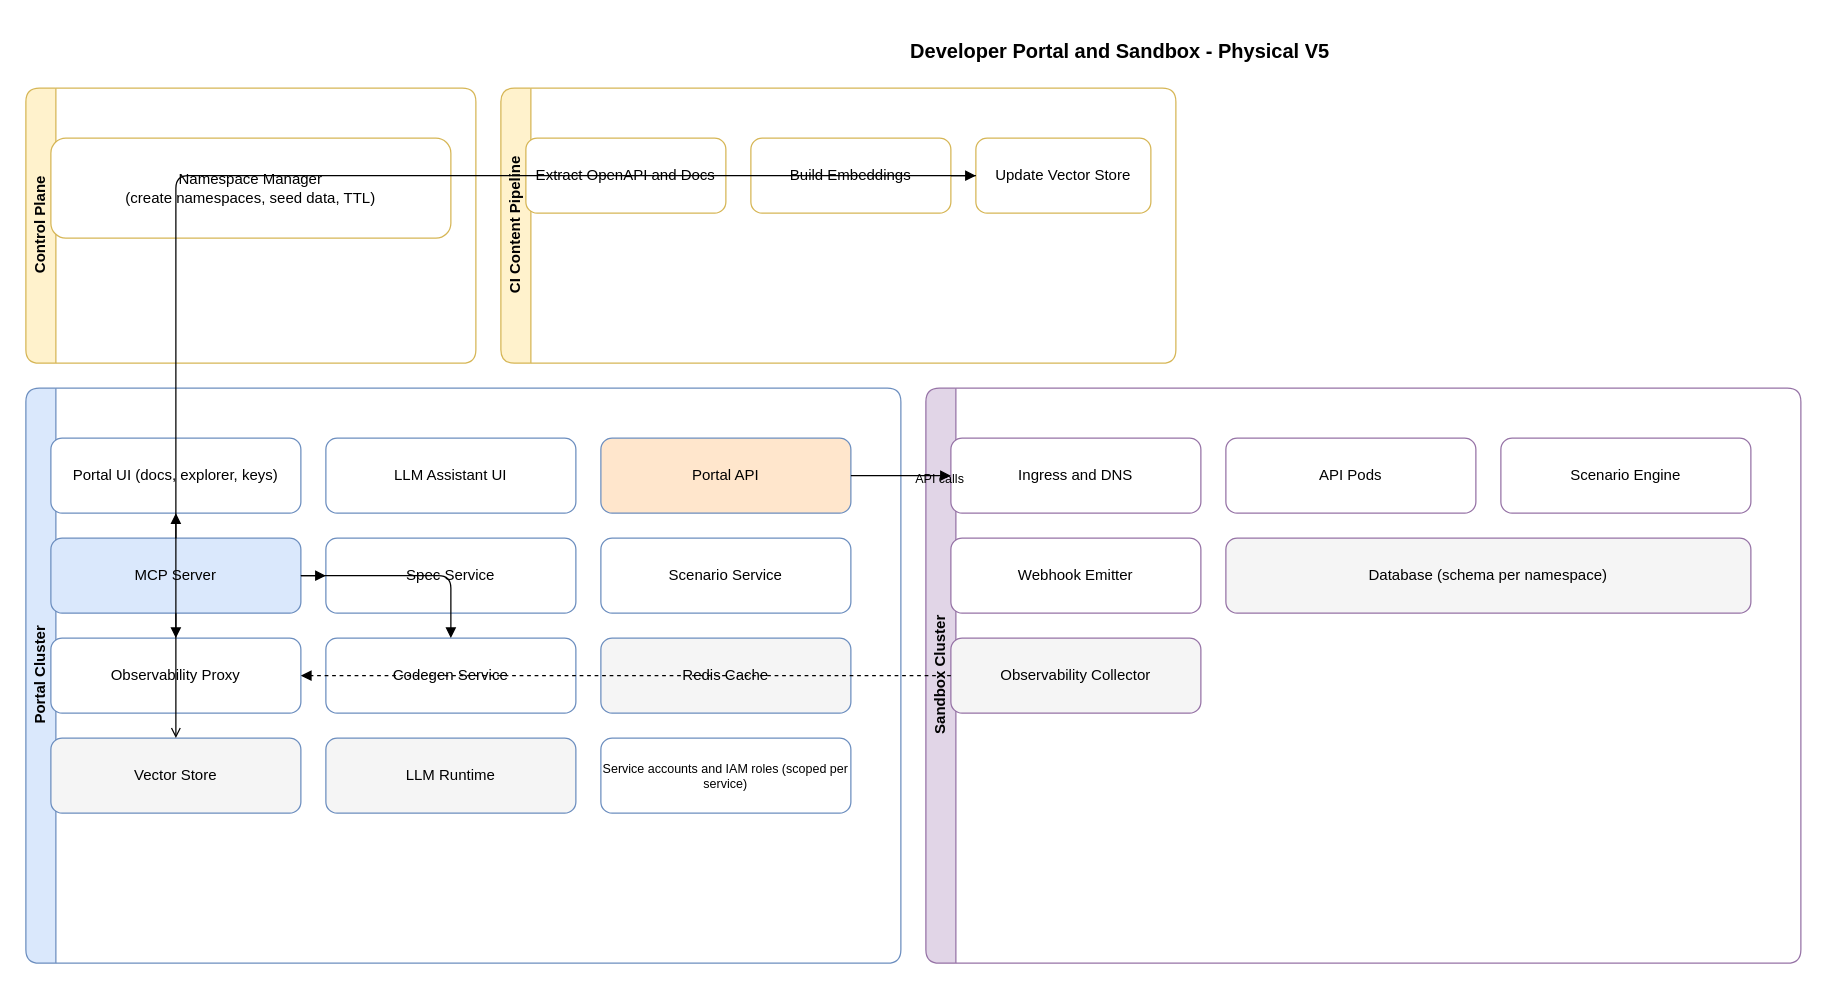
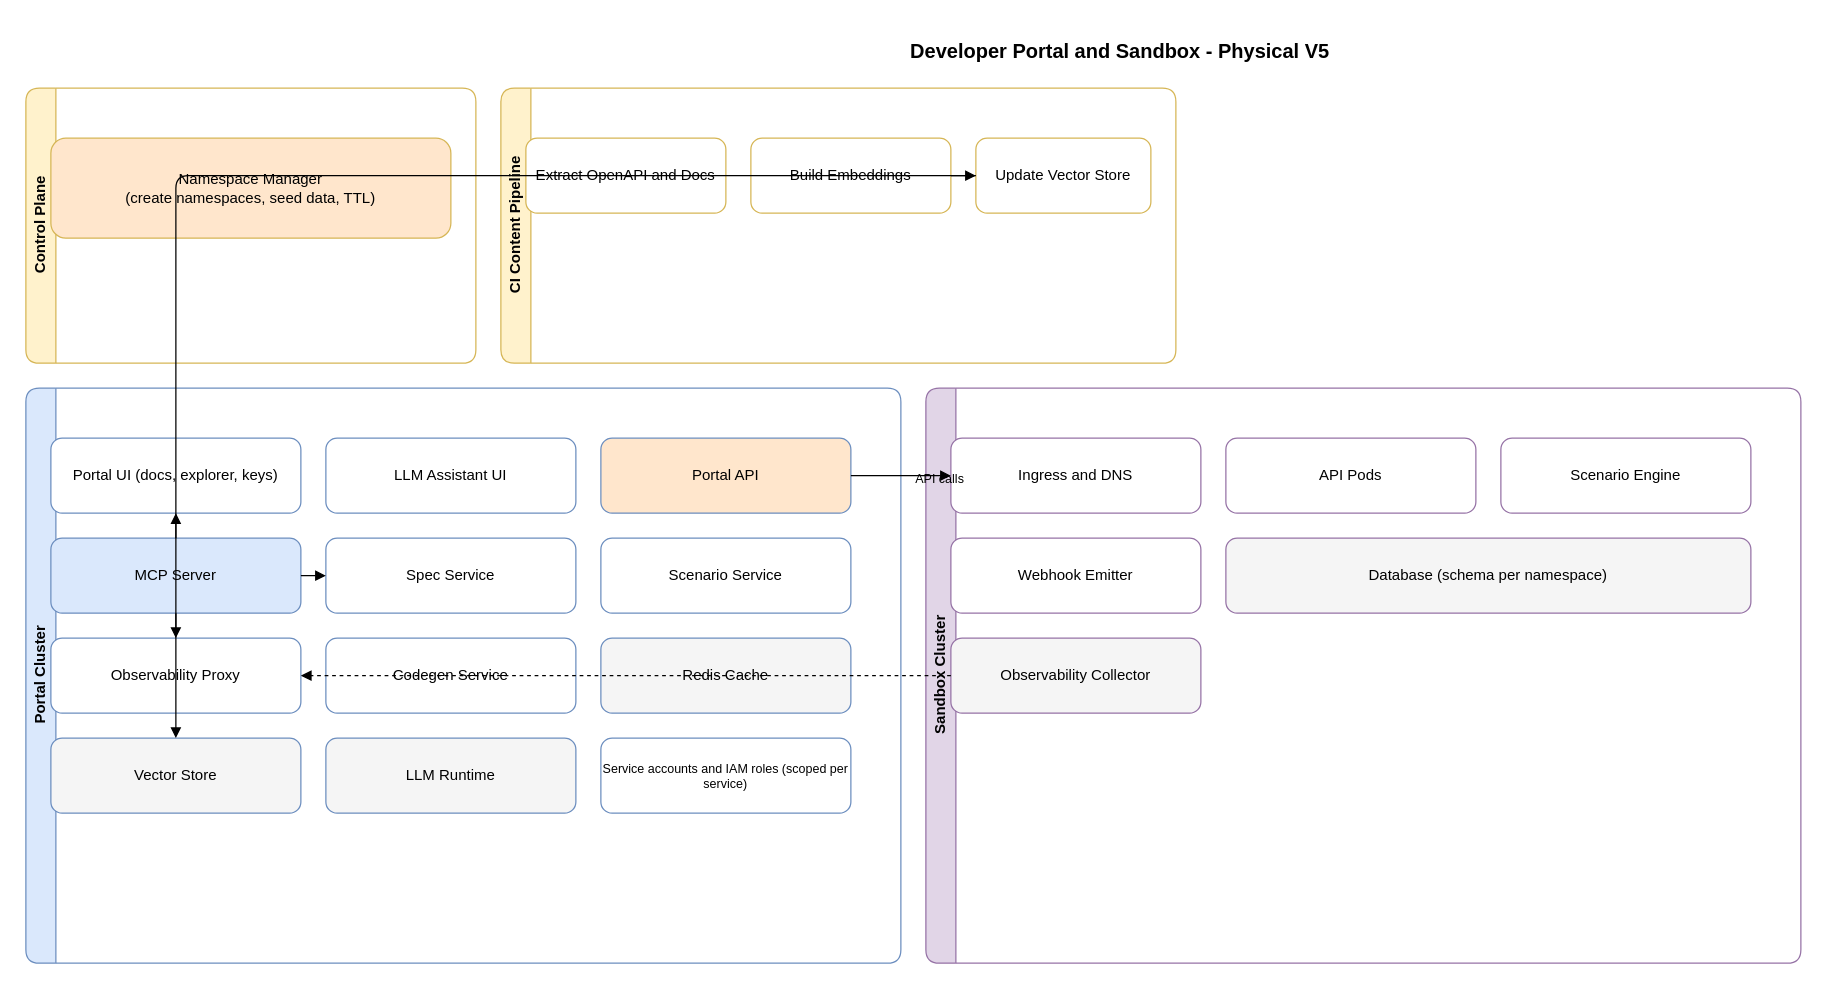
(251, 188) -> (251, 188)
(407, 576) -> none
(176, 729) -> (176, 726)
